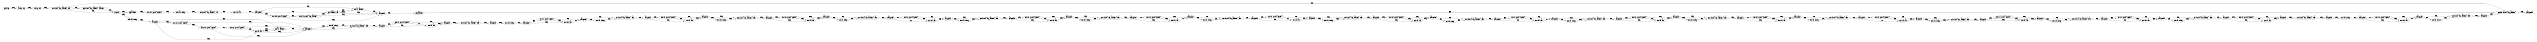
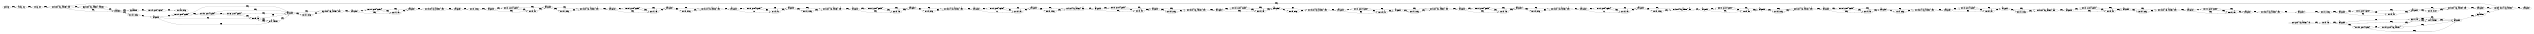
(1286, 4) -> (1284, 4)
(117, 12) -> (117, 11)
(191, 12) -> none
(333, 12) -> (2415, 20)
